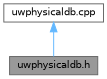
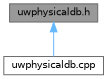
(54, 44) -> (54, 44)
